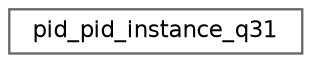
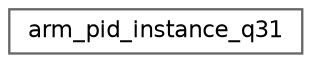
(156, 31) -> (156, 31)
